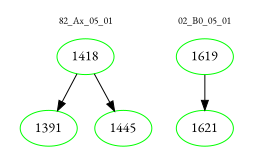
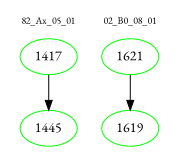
(205, 21) -> (130, 21)
(86, 57) -> (49, 57)
(205, 88) -> (130, 88)
(49, 128) -> none
